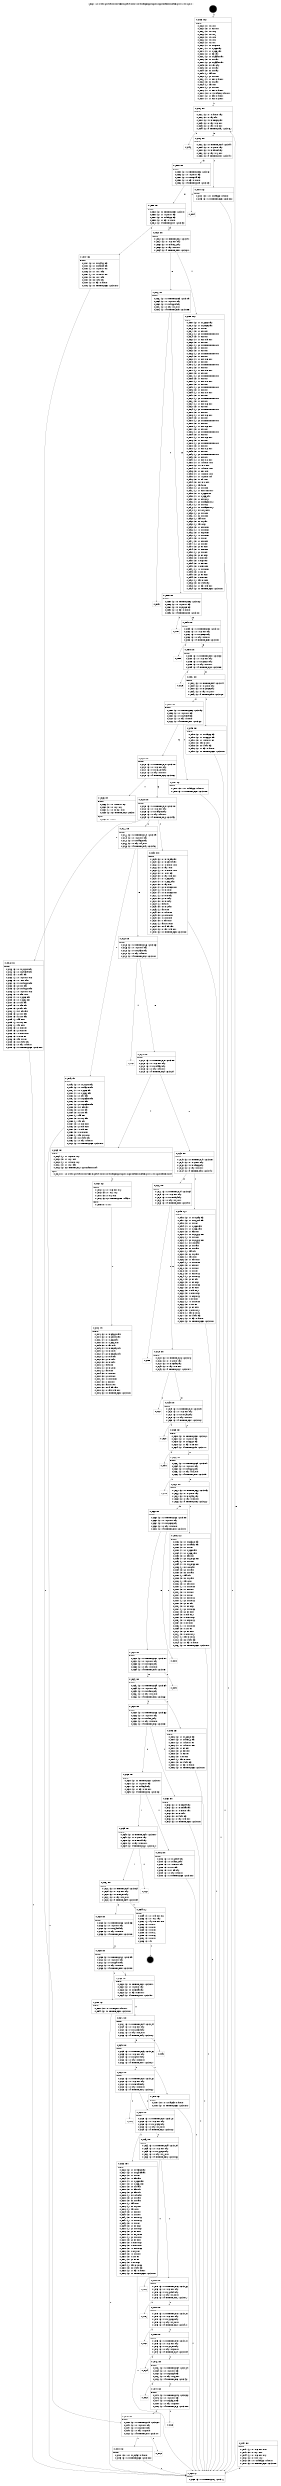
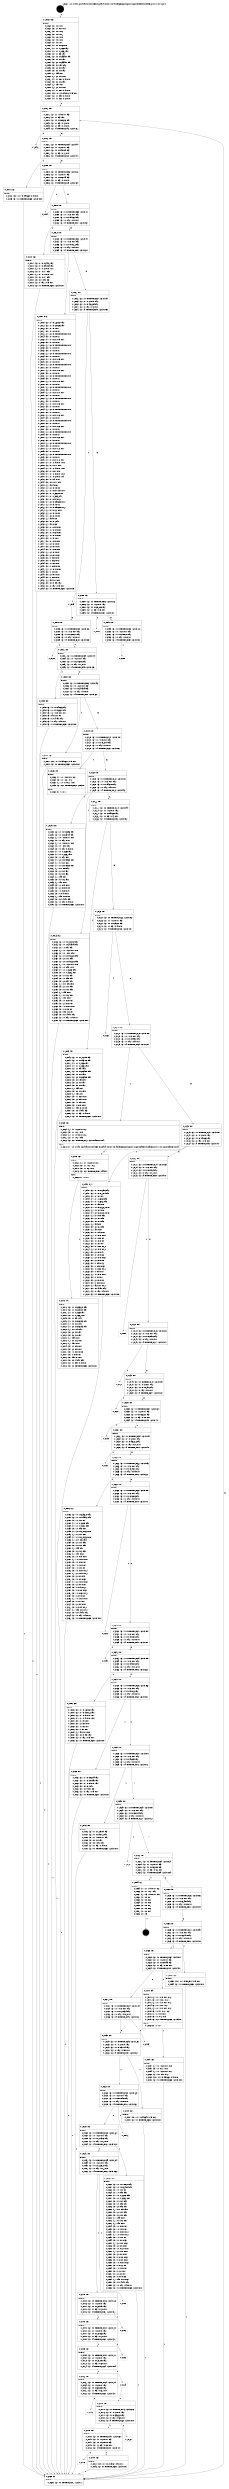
(202, 645) -> (71, 613)
(45, 1377) -> (32, 1385)
none -> (163, 2008)
(170, 2384) -> (121, 2394)
